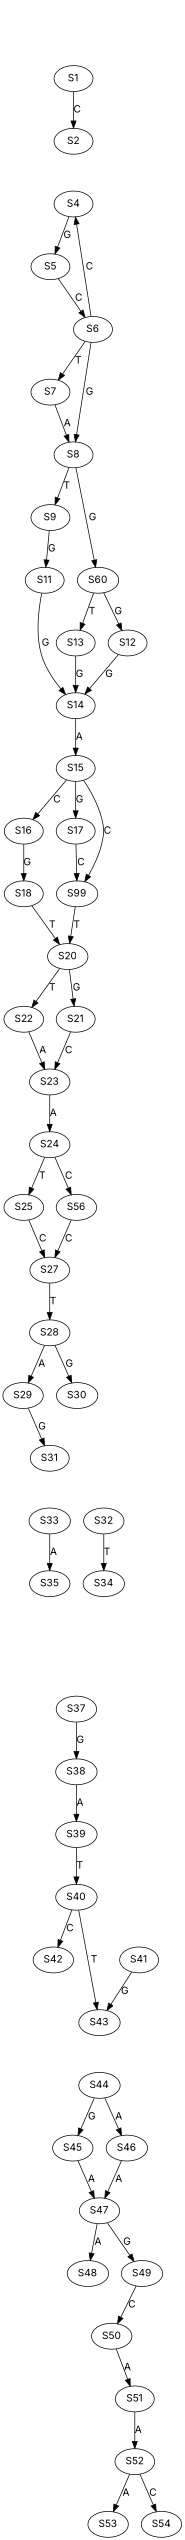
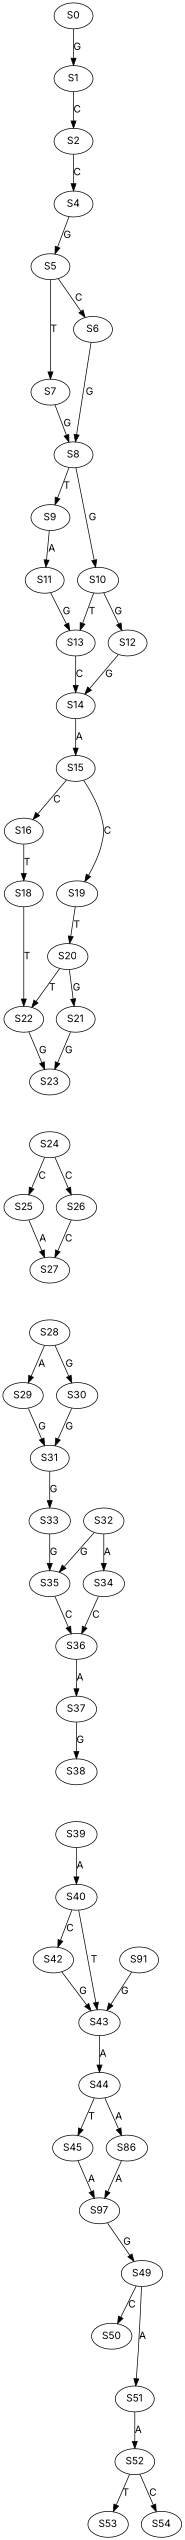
none -> (74, 16)
(84, 270) -> (74, 169)
(74, 358) -> (50, 326)
(67, 423) -> (67, 423)
(52, 549) -> (52, 549)
(98, 580) -> (98, 580)
(39, 644) -> (59, 608)
(80, 674) -> (80, 674)
(76, 831) -> none
(27, 862) -> (27, 862)
(77, 894) -> (77, 894)
(44, 922) -> (24, 953)
(43, 1051) -> (43, 1051)
(69, 1051) -> (69, 1051)
(50, 1110) -> none
(43, 1176) -> (43, 1176)
(76, 1207) -> (76, 1207)
(43, 1239) -> (43, 1239)
(50, 1298) -> none
none -> (65, 1424)
none -> (50, 1486)
none -> (79, 1550)
(54, 1552) -> (54, 1552)
(107, 1552) -> (107, 1552)
none -> (76, 1646)
(76, 1800) -> none
(80, 1866) -> (80, 1866)
(139, 1960) -> (139, 1960)
none -> (74, 1988)
none -> (99, 2050)
(92, 2117) -> (92, 2117)
(127, 2148) -> (127, 2148)
(99, 2211) -> (99, 2211)
(88, 2274) -> none
(122, 2364) -> (139, 2333)
(126, 2493) -> (126, 2493)
